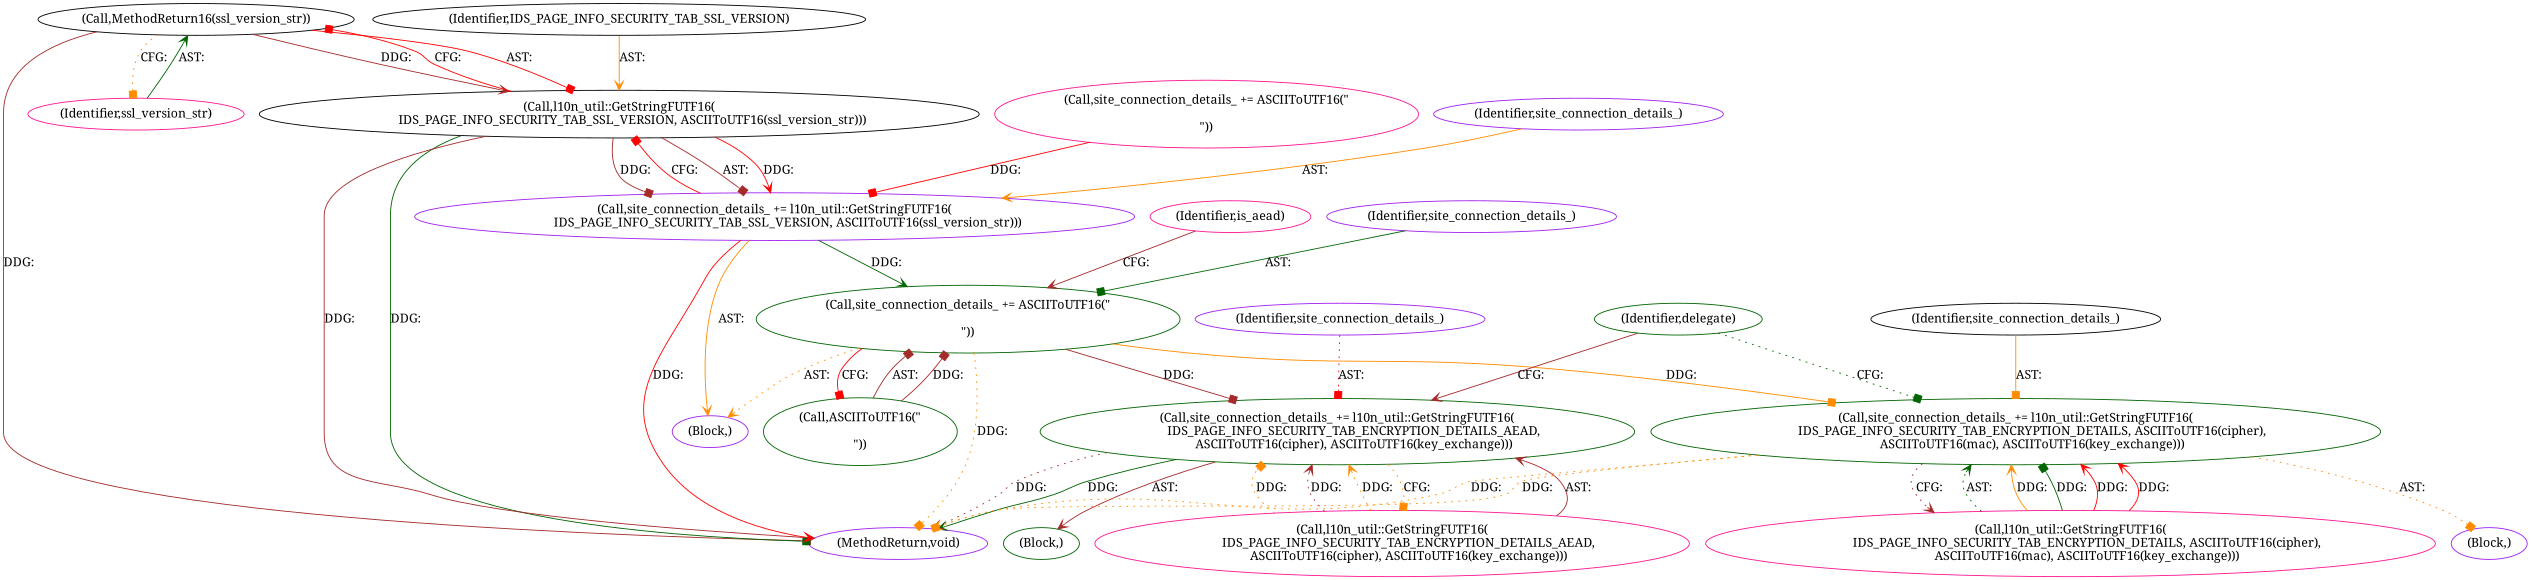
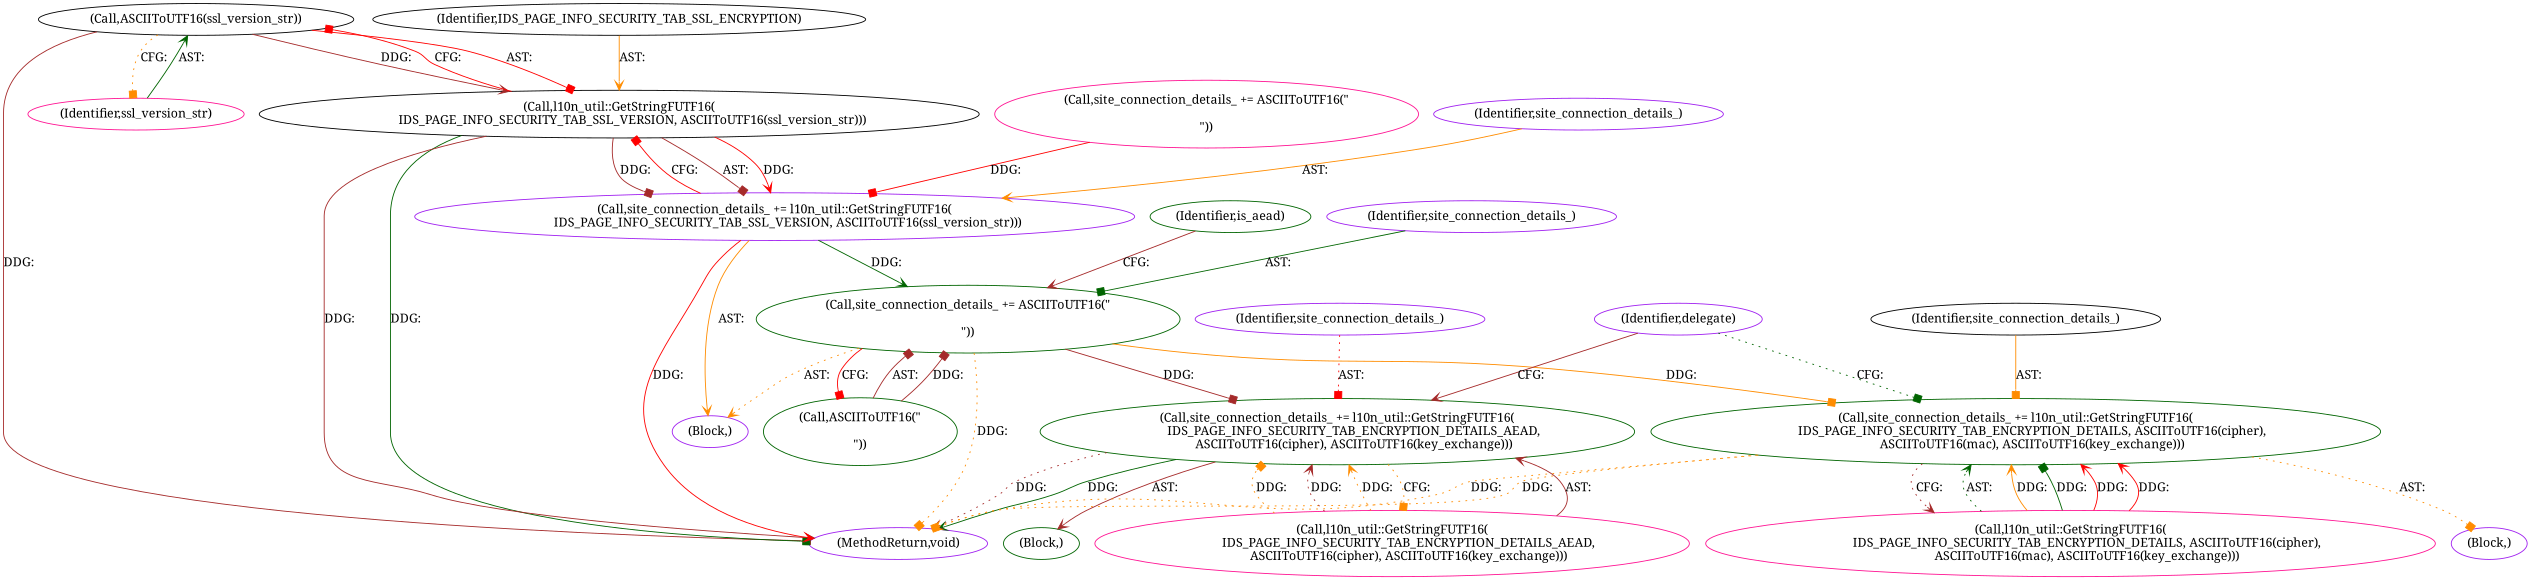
(196, 19) -> (196, 19)
(619, 19) -> (619, 19)
(1230, 217) -> (1230, 217)
(1678, 319) -> (1678, 319)
